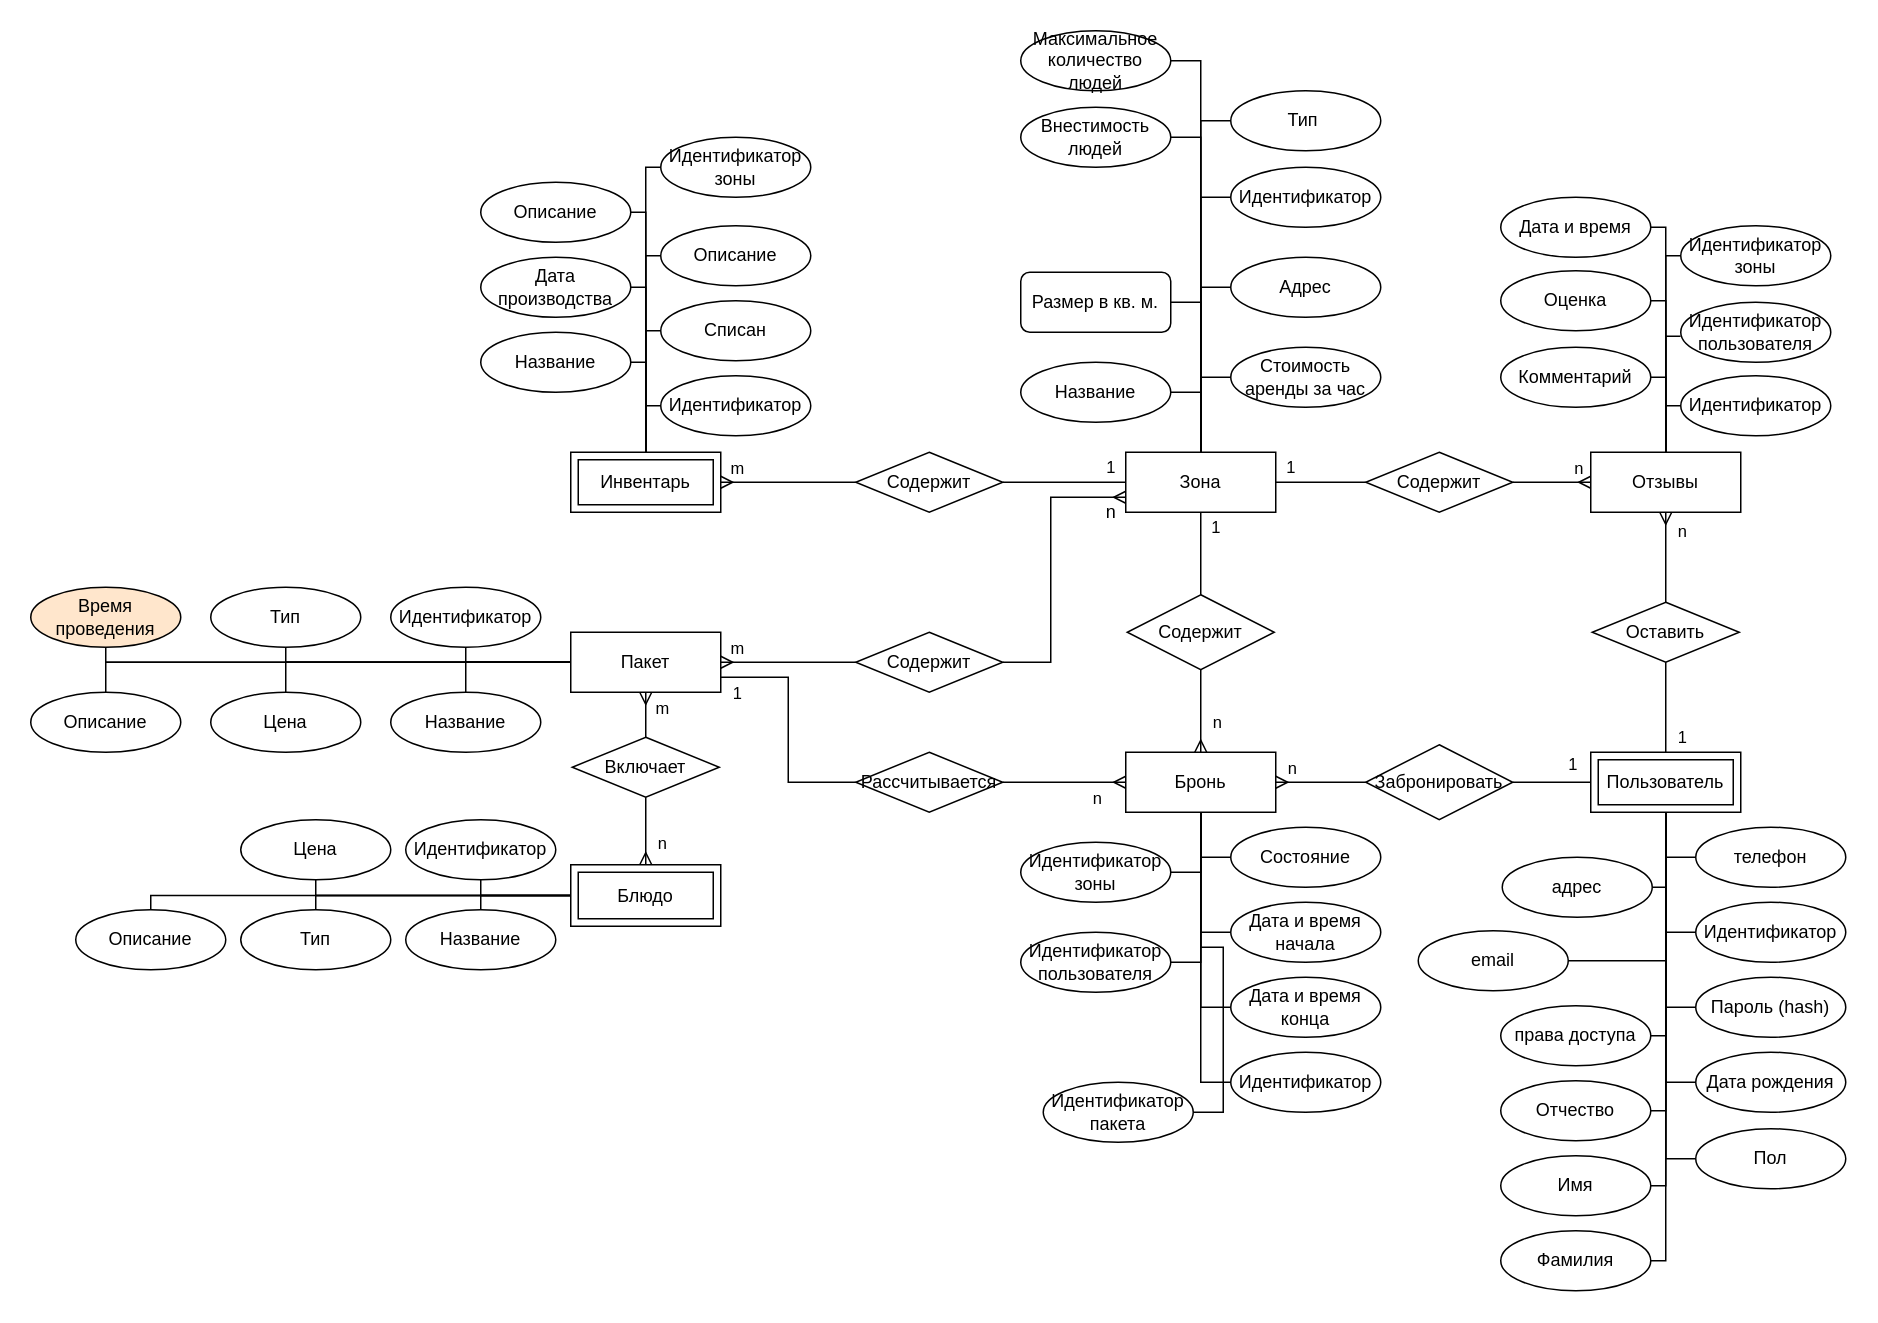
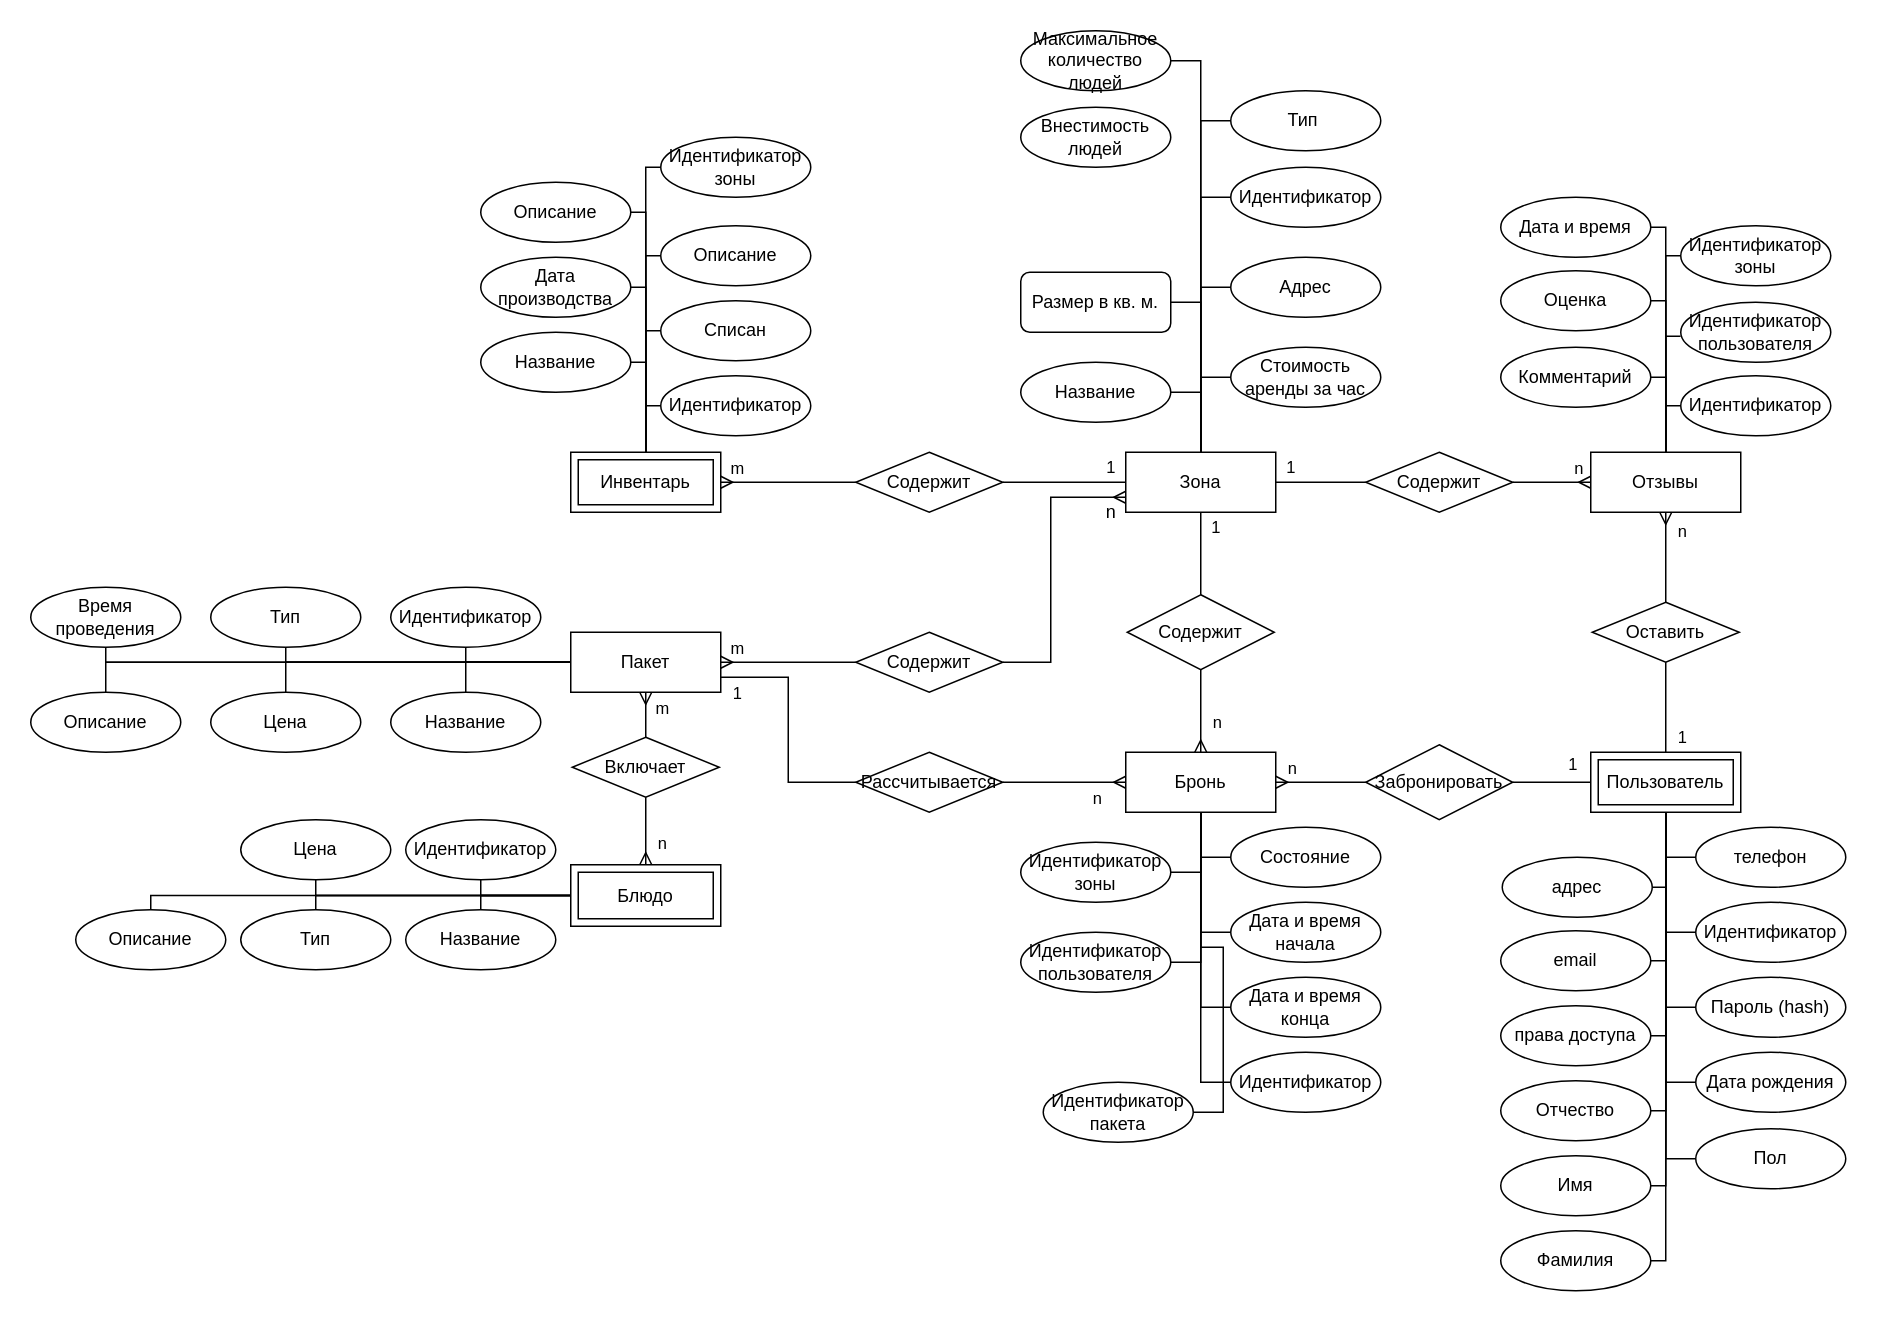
(1184, 137) -> none
(106, 617) -> (106, 617)
(1493, 961) -> (1576, 961)
